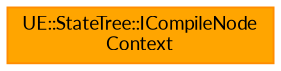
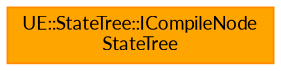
(141, 35) -> (141, 35)
